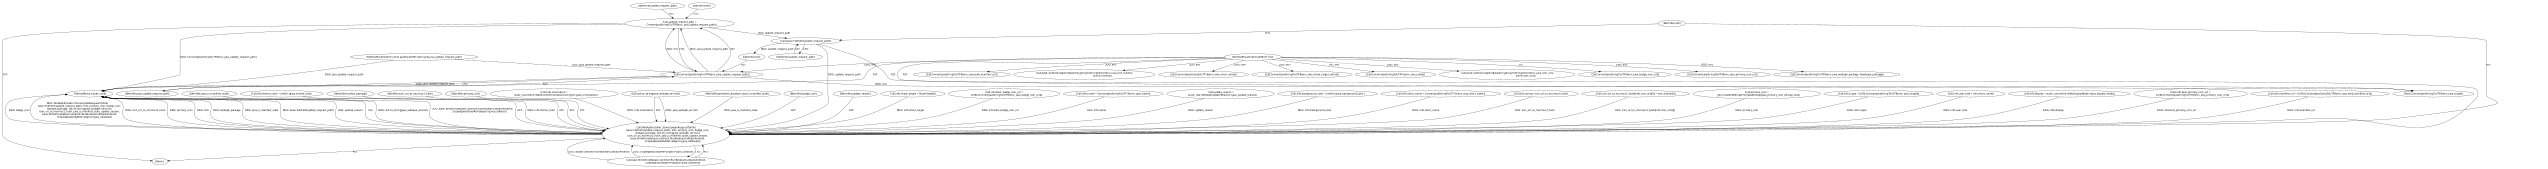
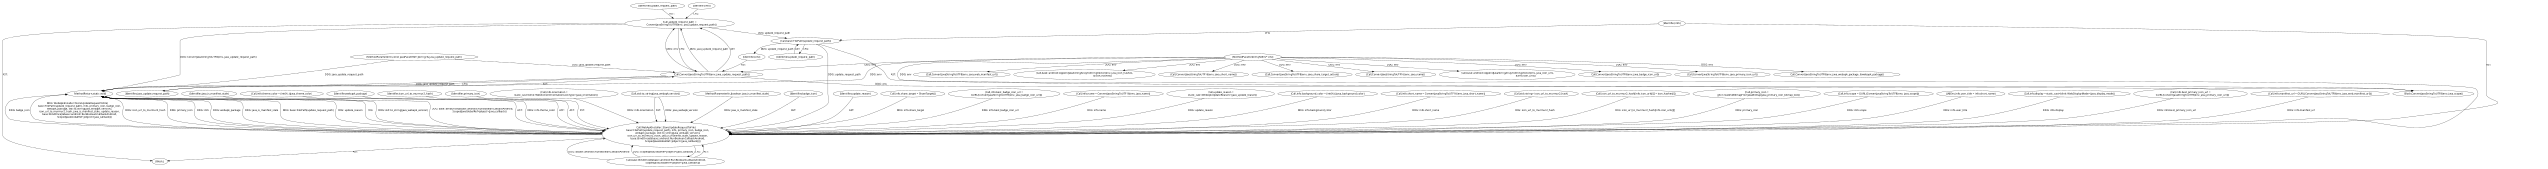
(1334, 65) -> (1334, 65)
(1521, 65) -> (1521, 65)
(876, 75) -> (876, 75)
(906, 75) -> (906, 75)
(351, 94) -> (351, 94)
(1971, 94) -> (1971, 94)
